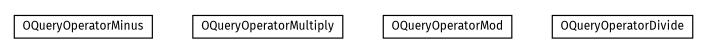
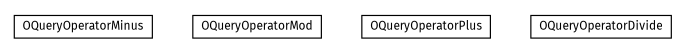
(268, 26) -> none
none -> (426, 26)
